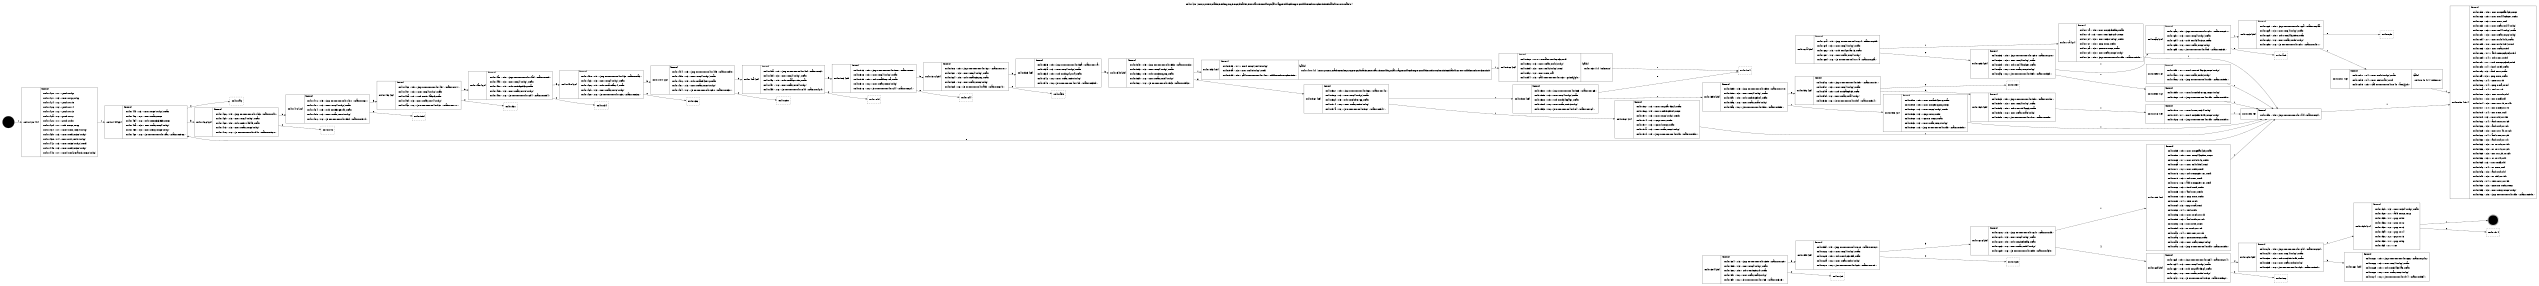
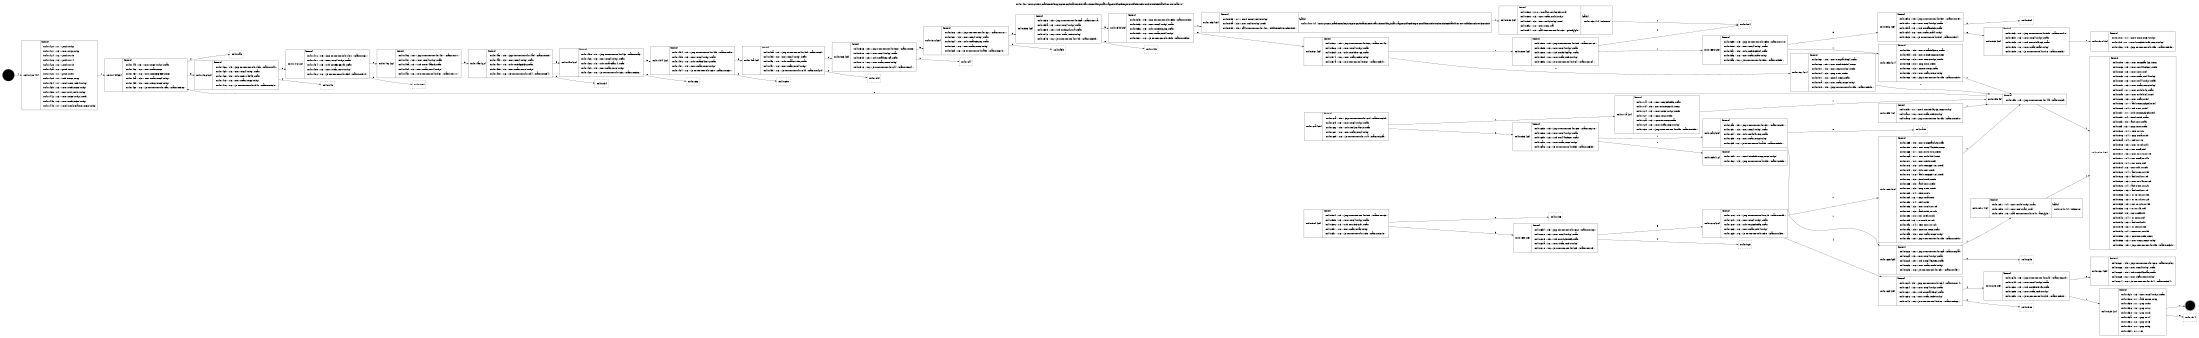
none -> (1151, 49)
(2241, 105) -> none
(510, 107) -> none
(2235, 114) -> none
